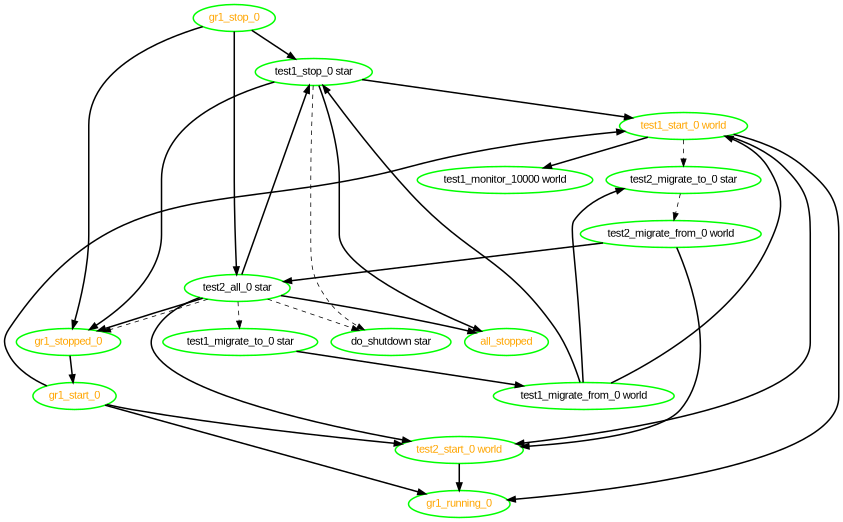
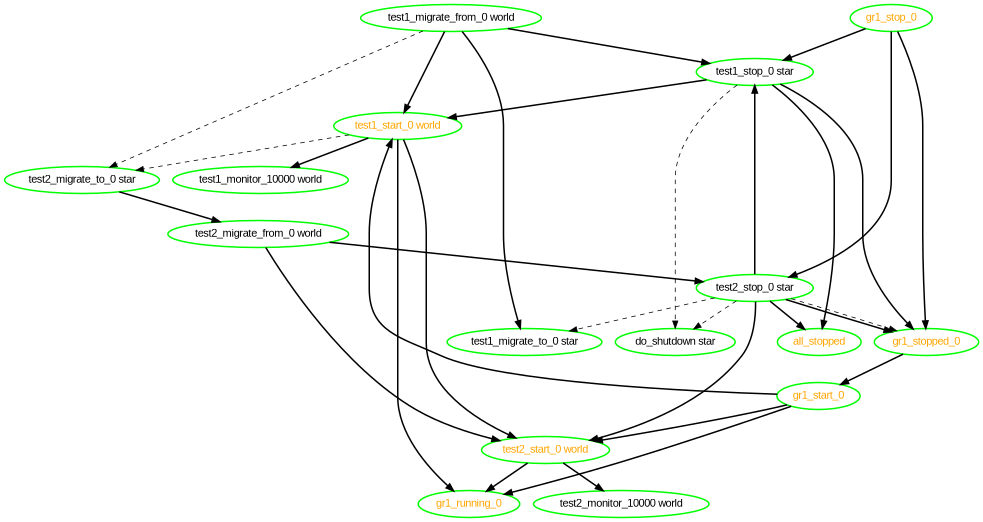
(678, 203) -> (166, 206)
(576, 275) -> (270, 98)
(237, 288) -> (755, 288)
(406, 368) -> (504, 172)
none -> (621, 504)
